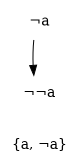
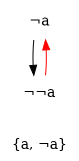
none -> (46, 63)
